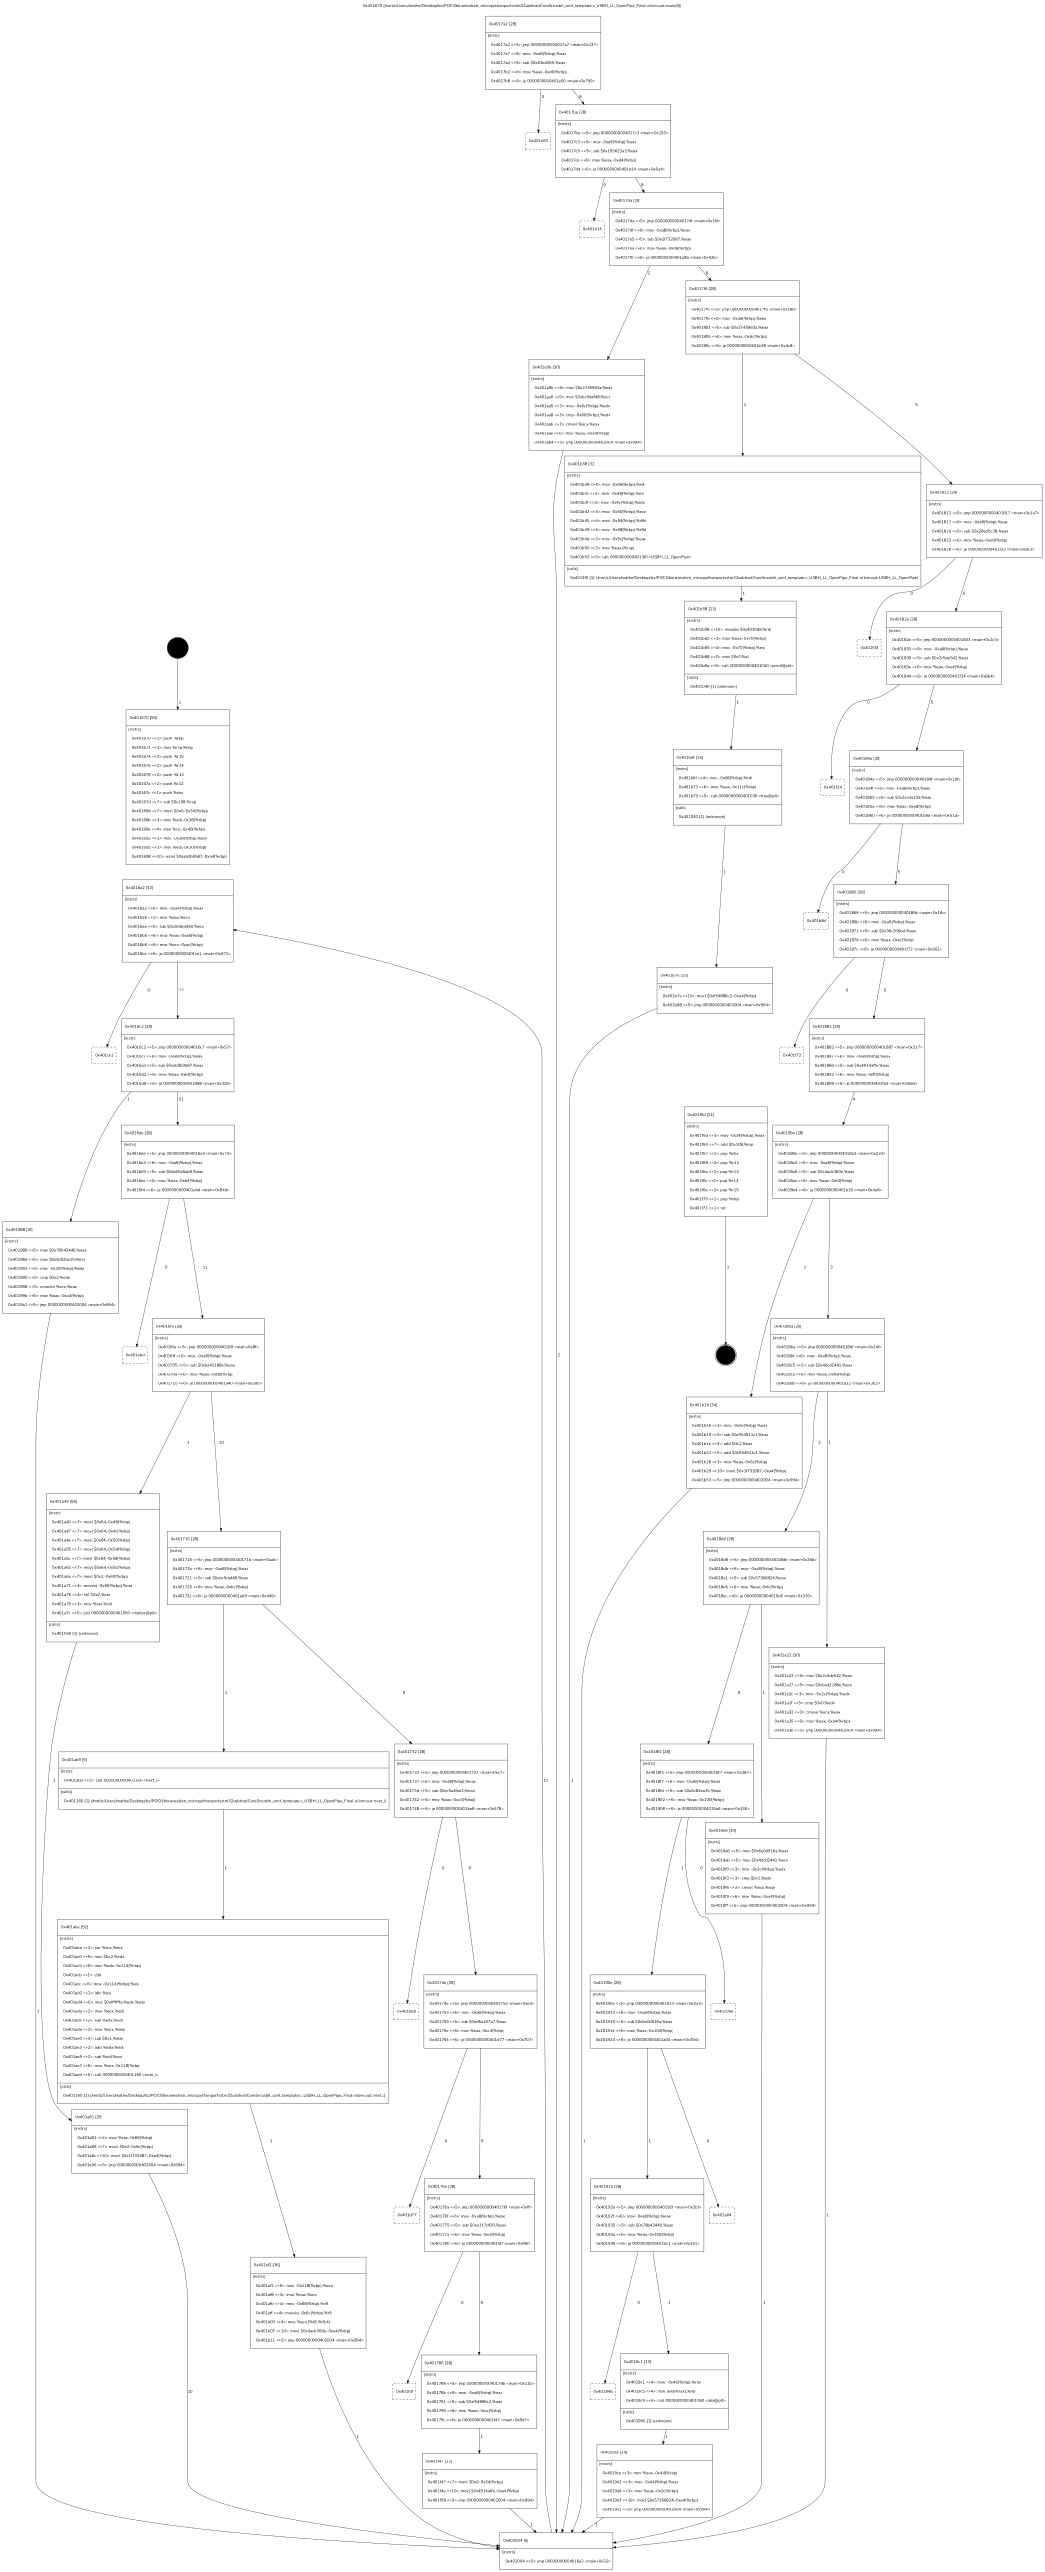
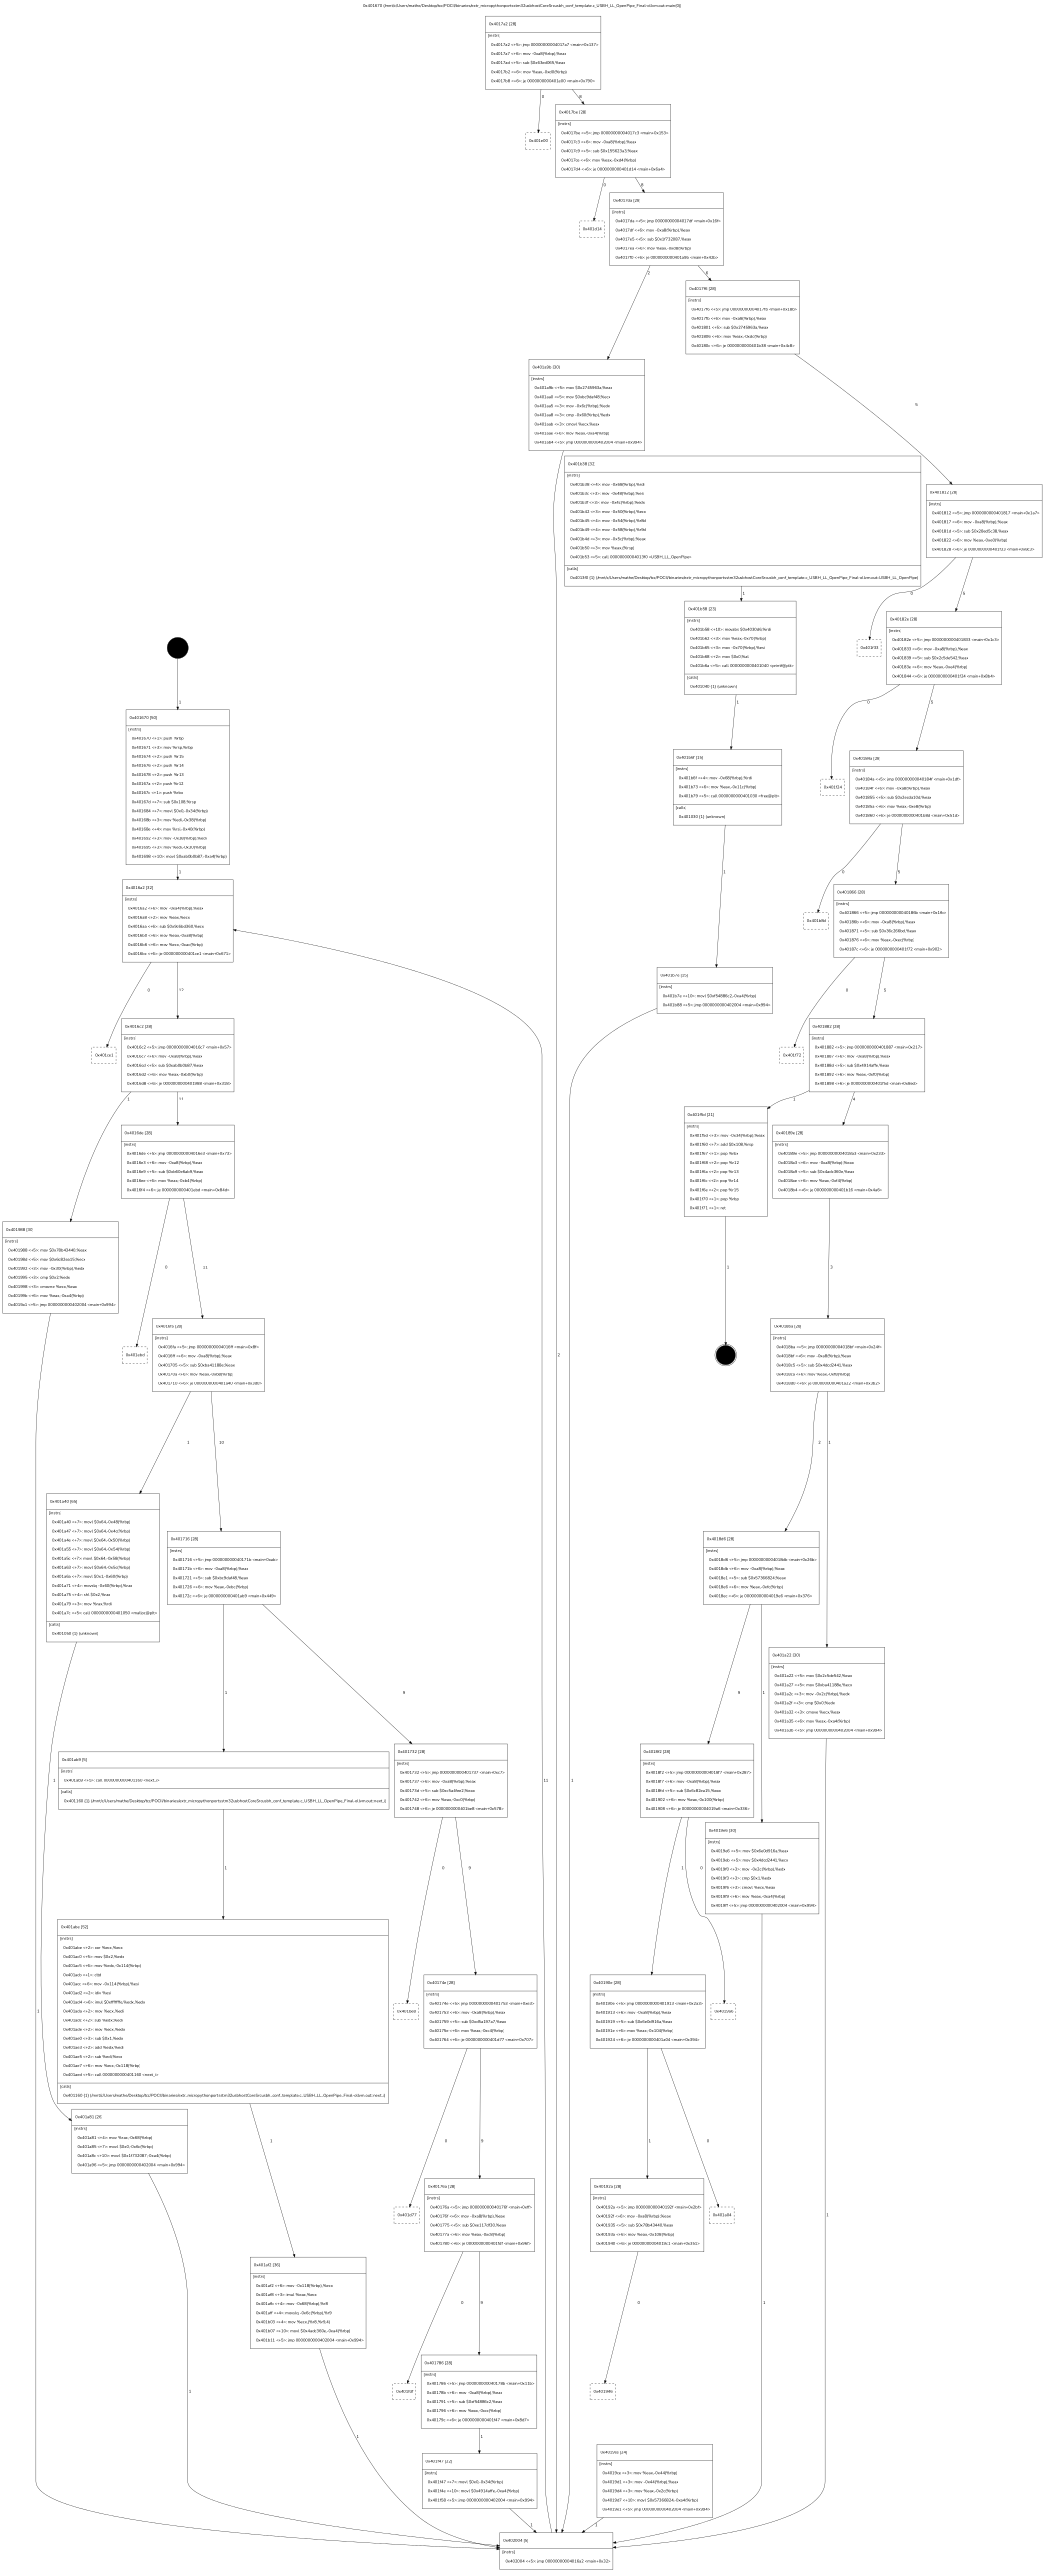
(743, 404) -> none
none -> (178, 871)
none -> (789, 1098)
(181, 1099) -> (181, 1099)
(744, 1443) -> none
(190, 2392) -> (190, 2392)
(674, 2392) -> none
